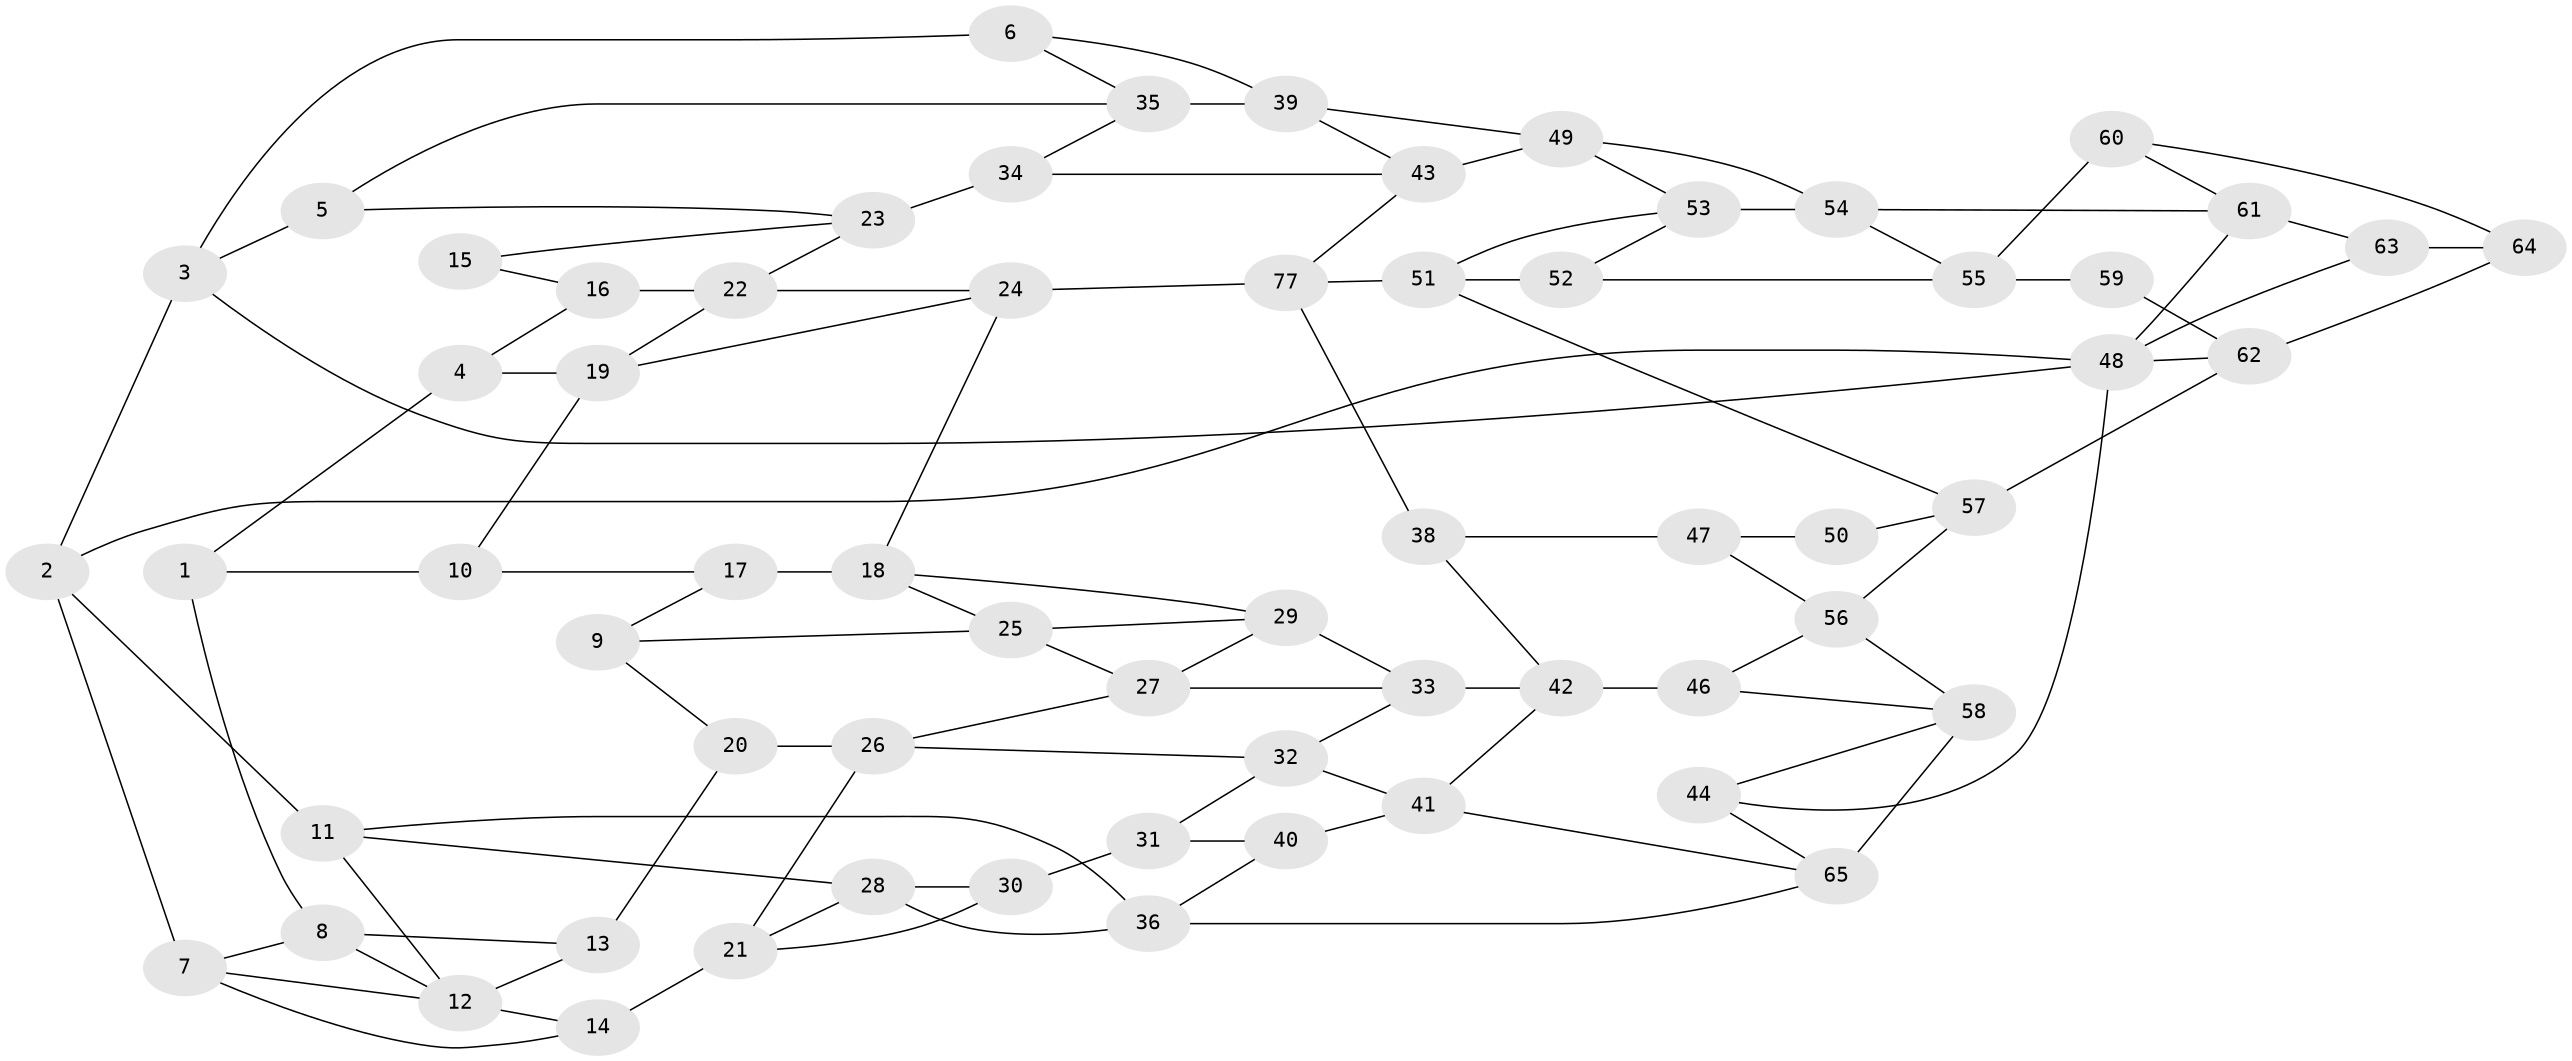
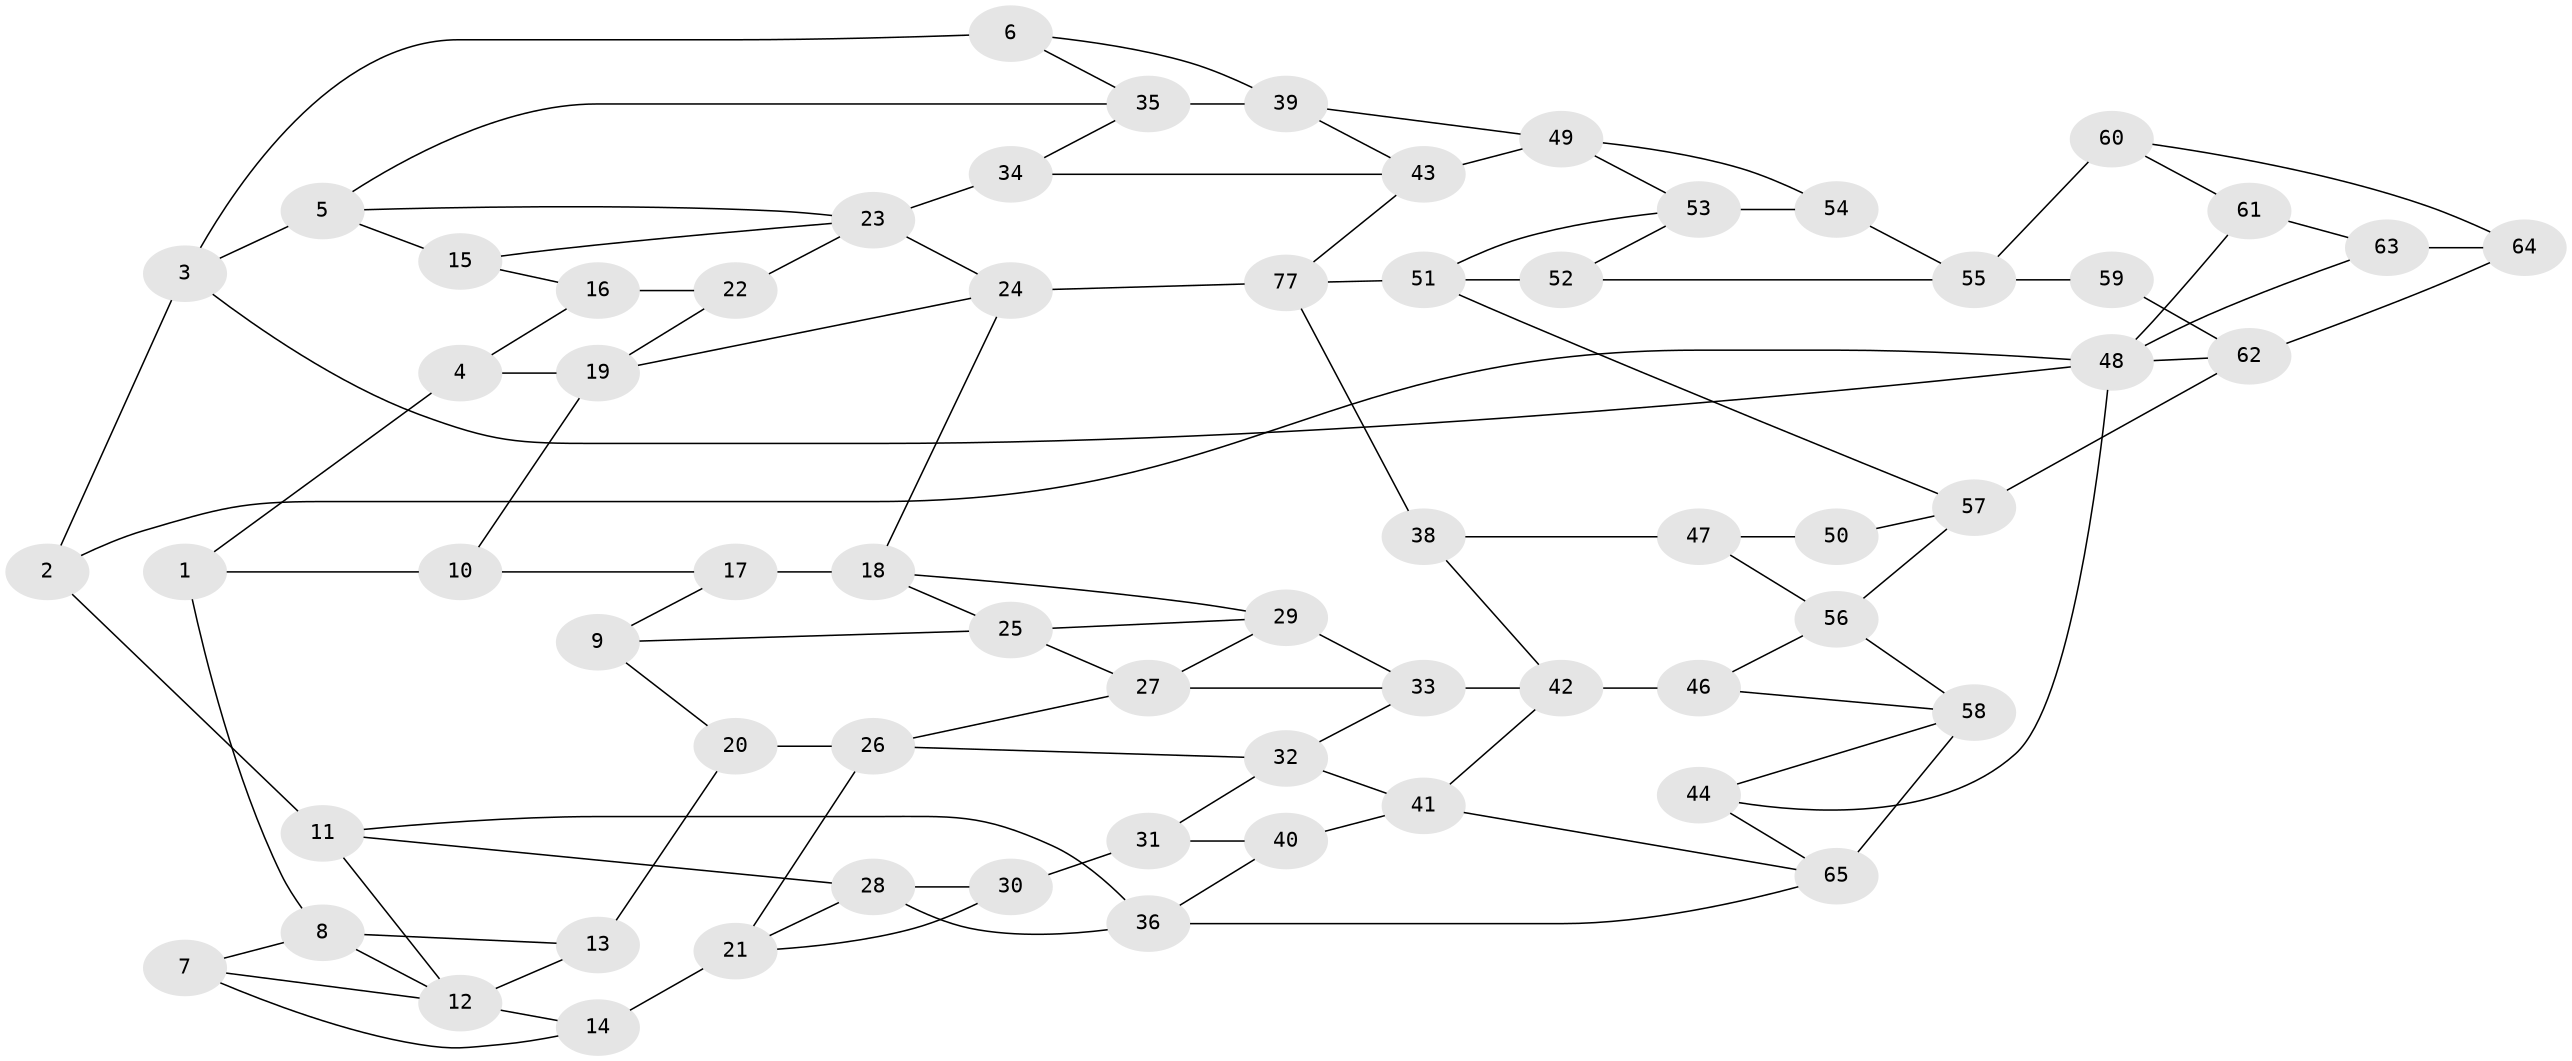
(2026, 210) -> none
none -> (392, 236)
(873, 291) -> (942, 255)
(116, 770) -> none
